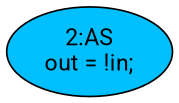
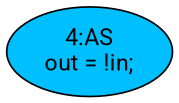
(90, 52) -> (90, 52)
